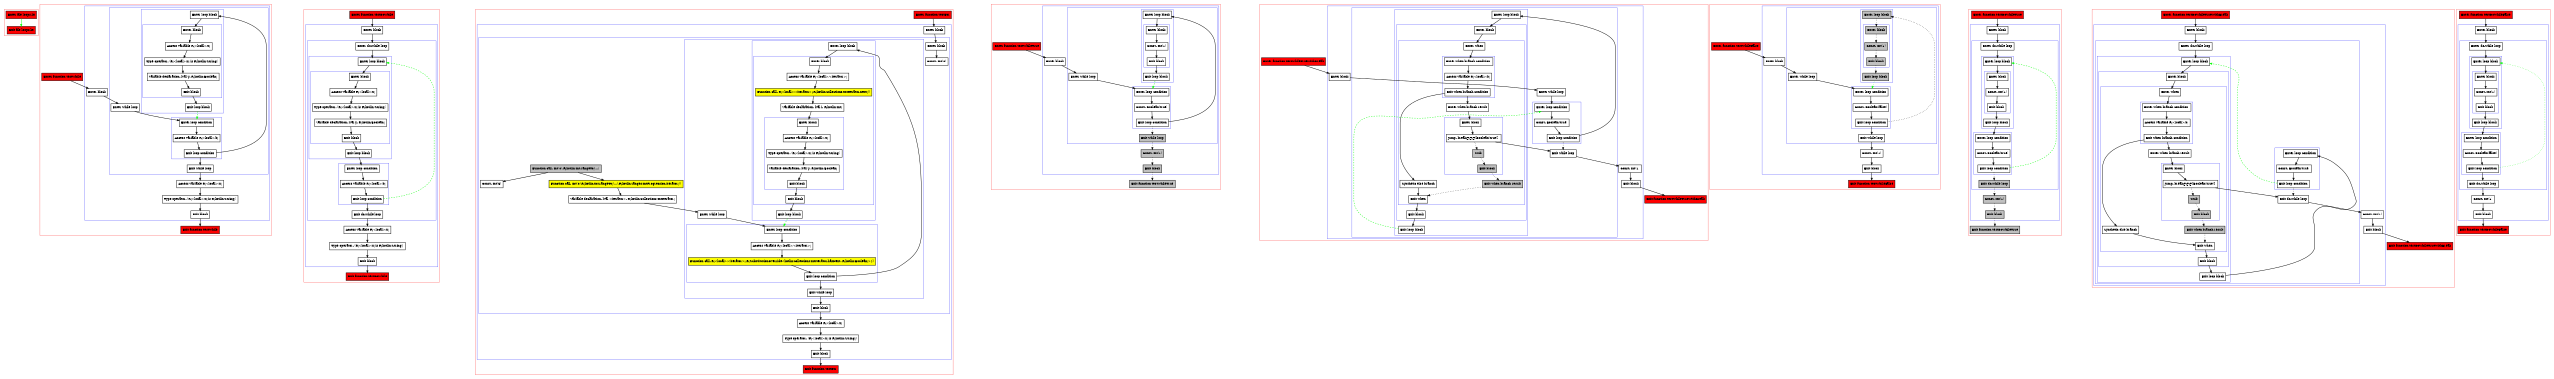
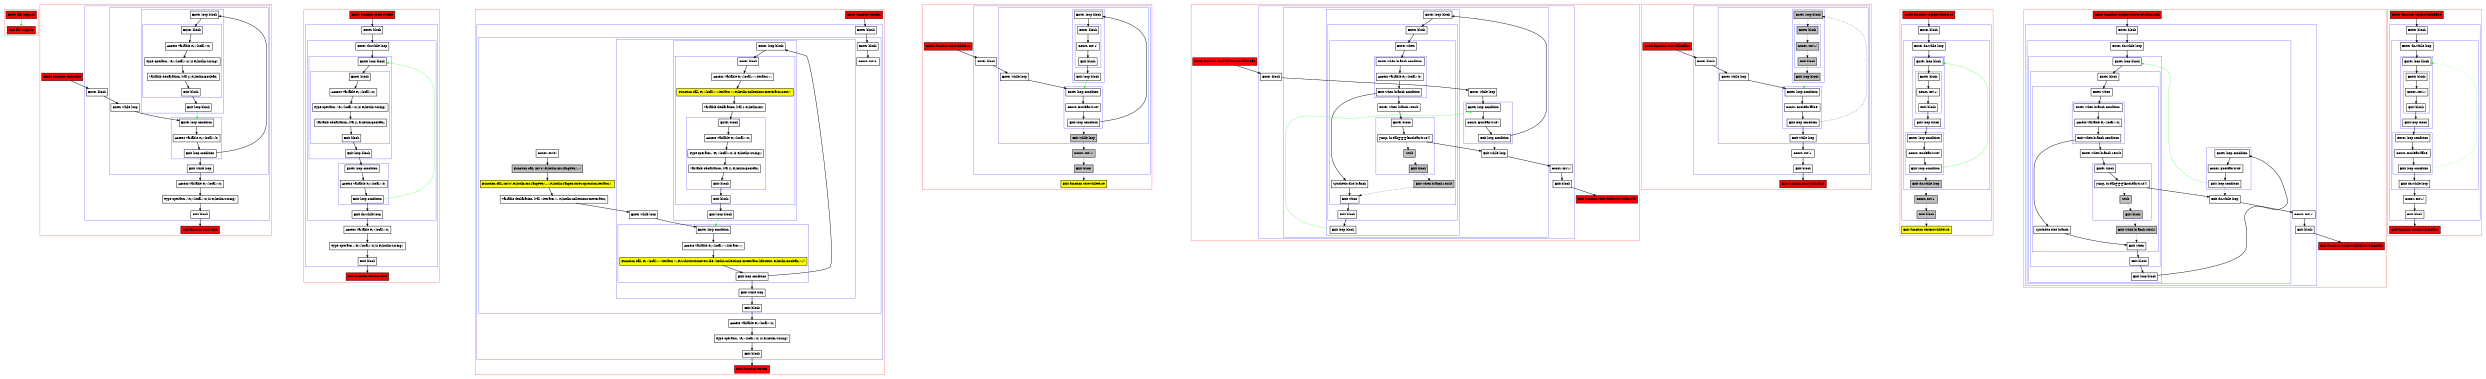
(527, 177) -> (547, 160)
(1152, 184) -> (1084, 184)
(1995, 230) -> (1927, 230)
